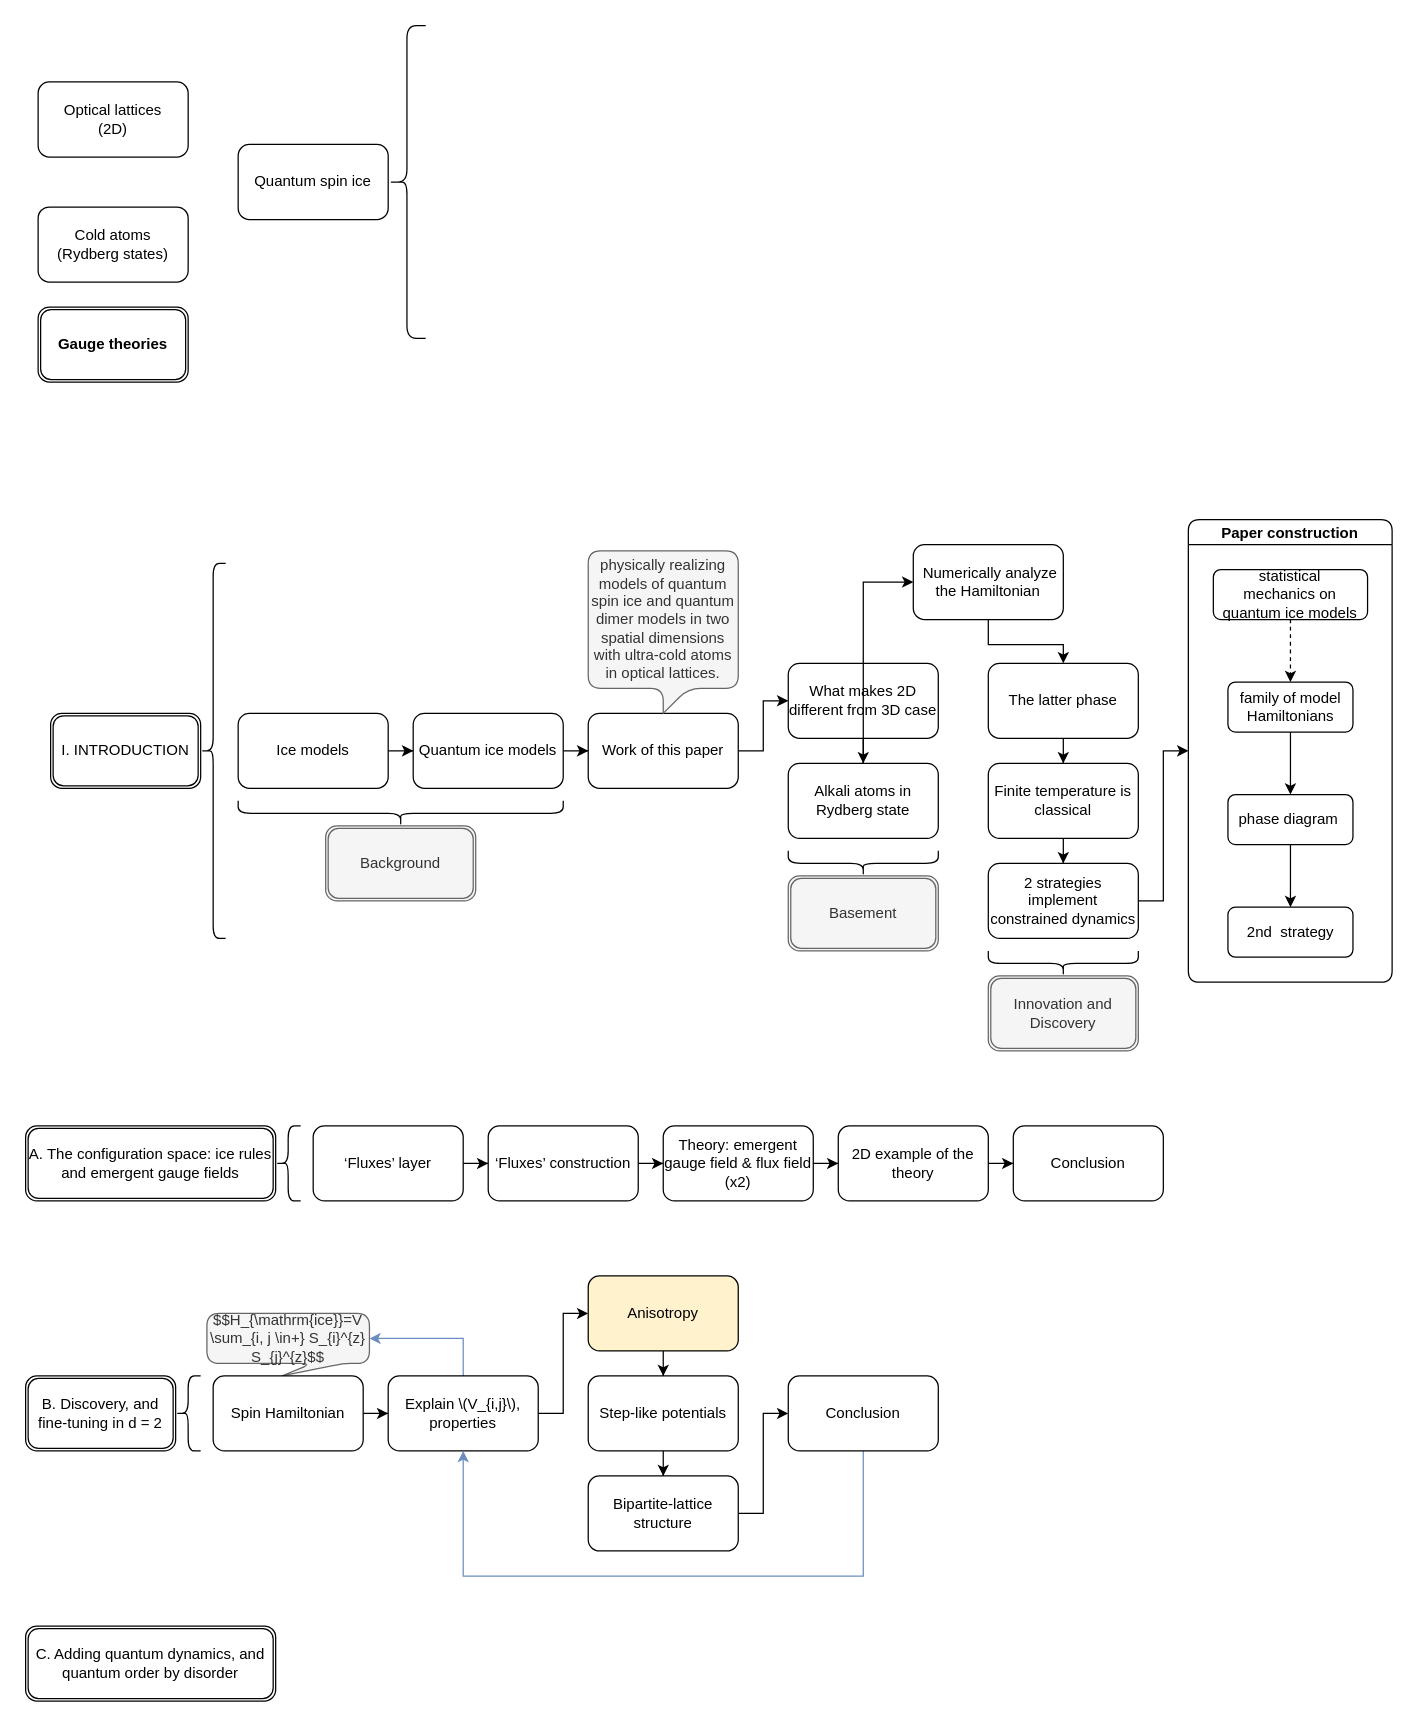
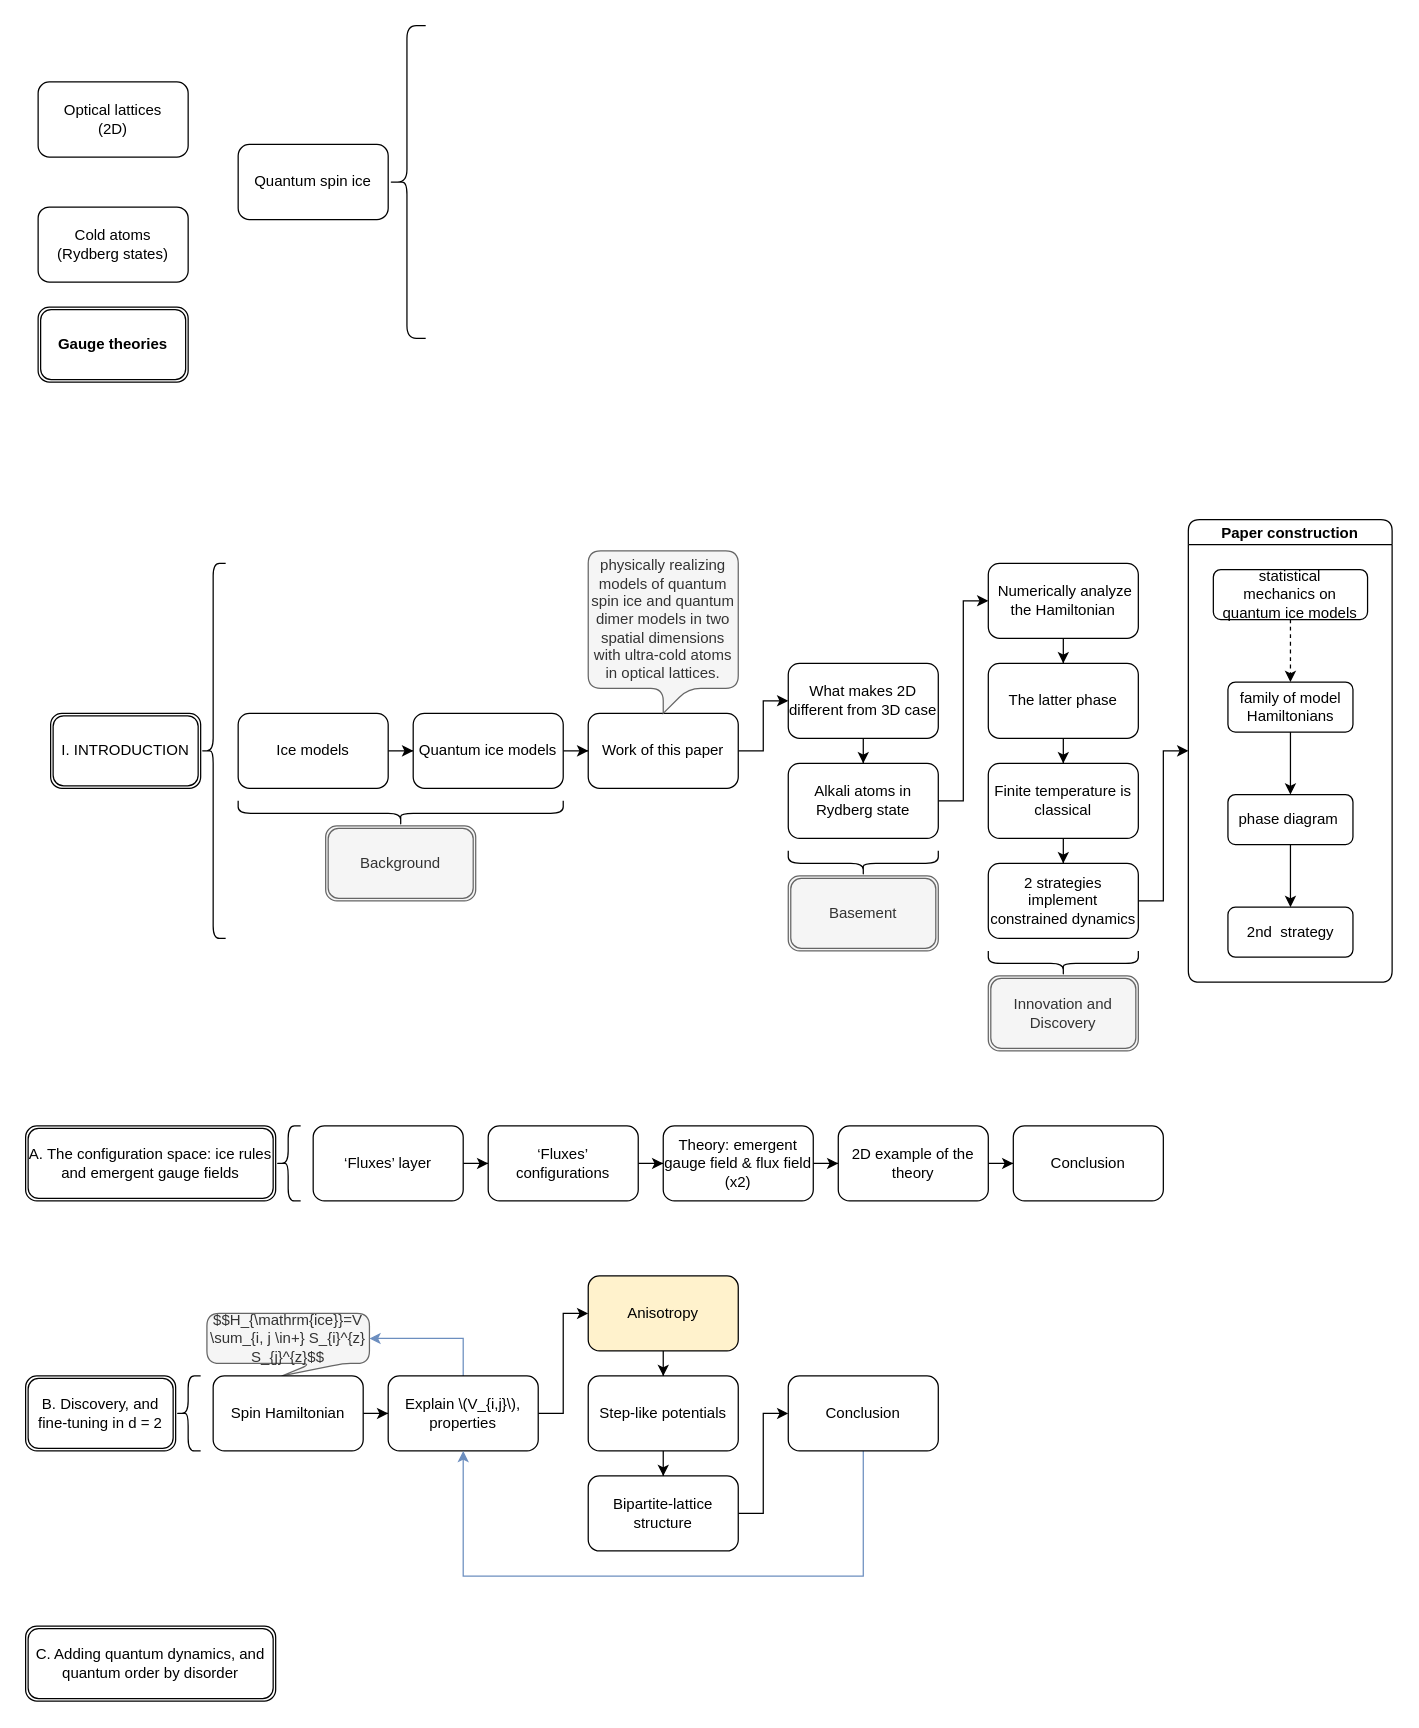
(988, 582) -> (1063, 601)
(563, 1163) -> (563, 1163)
